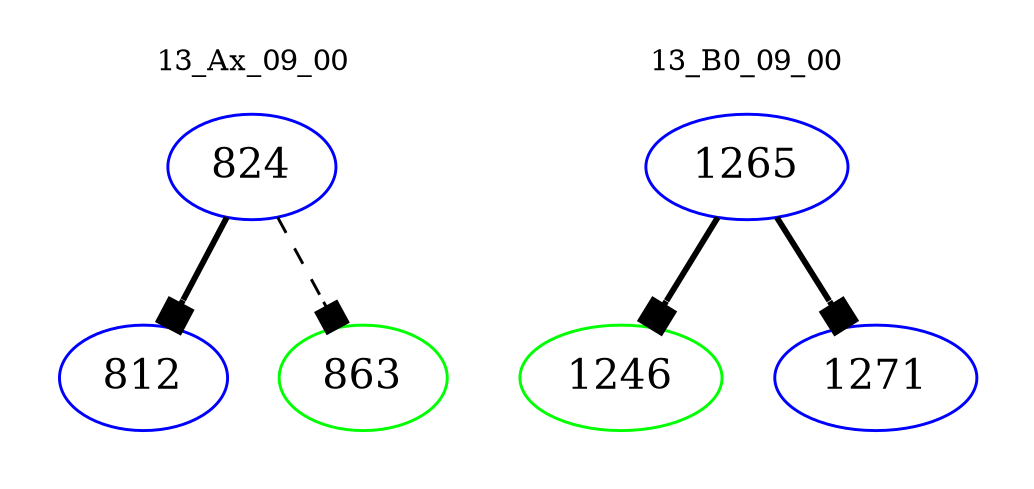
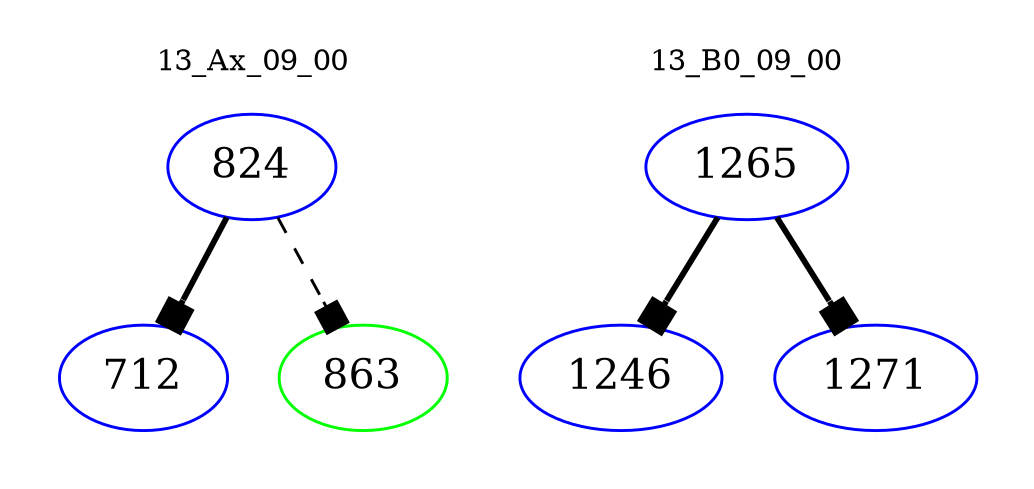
(144, 378) -> (144, 378)
(621, 378) -> (621, 378)
